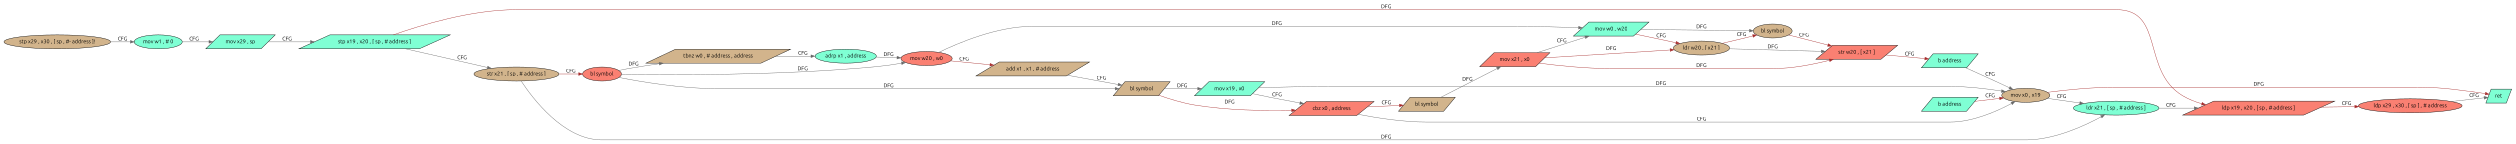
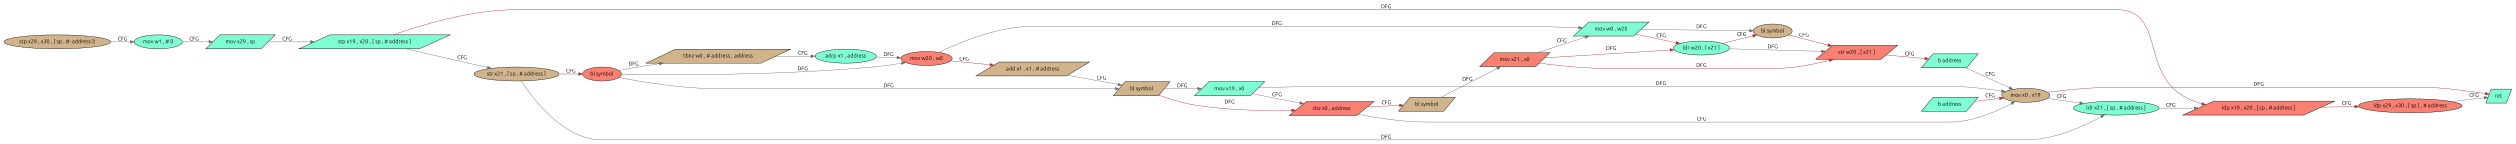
(1701, 48) -> (1701, 48)
